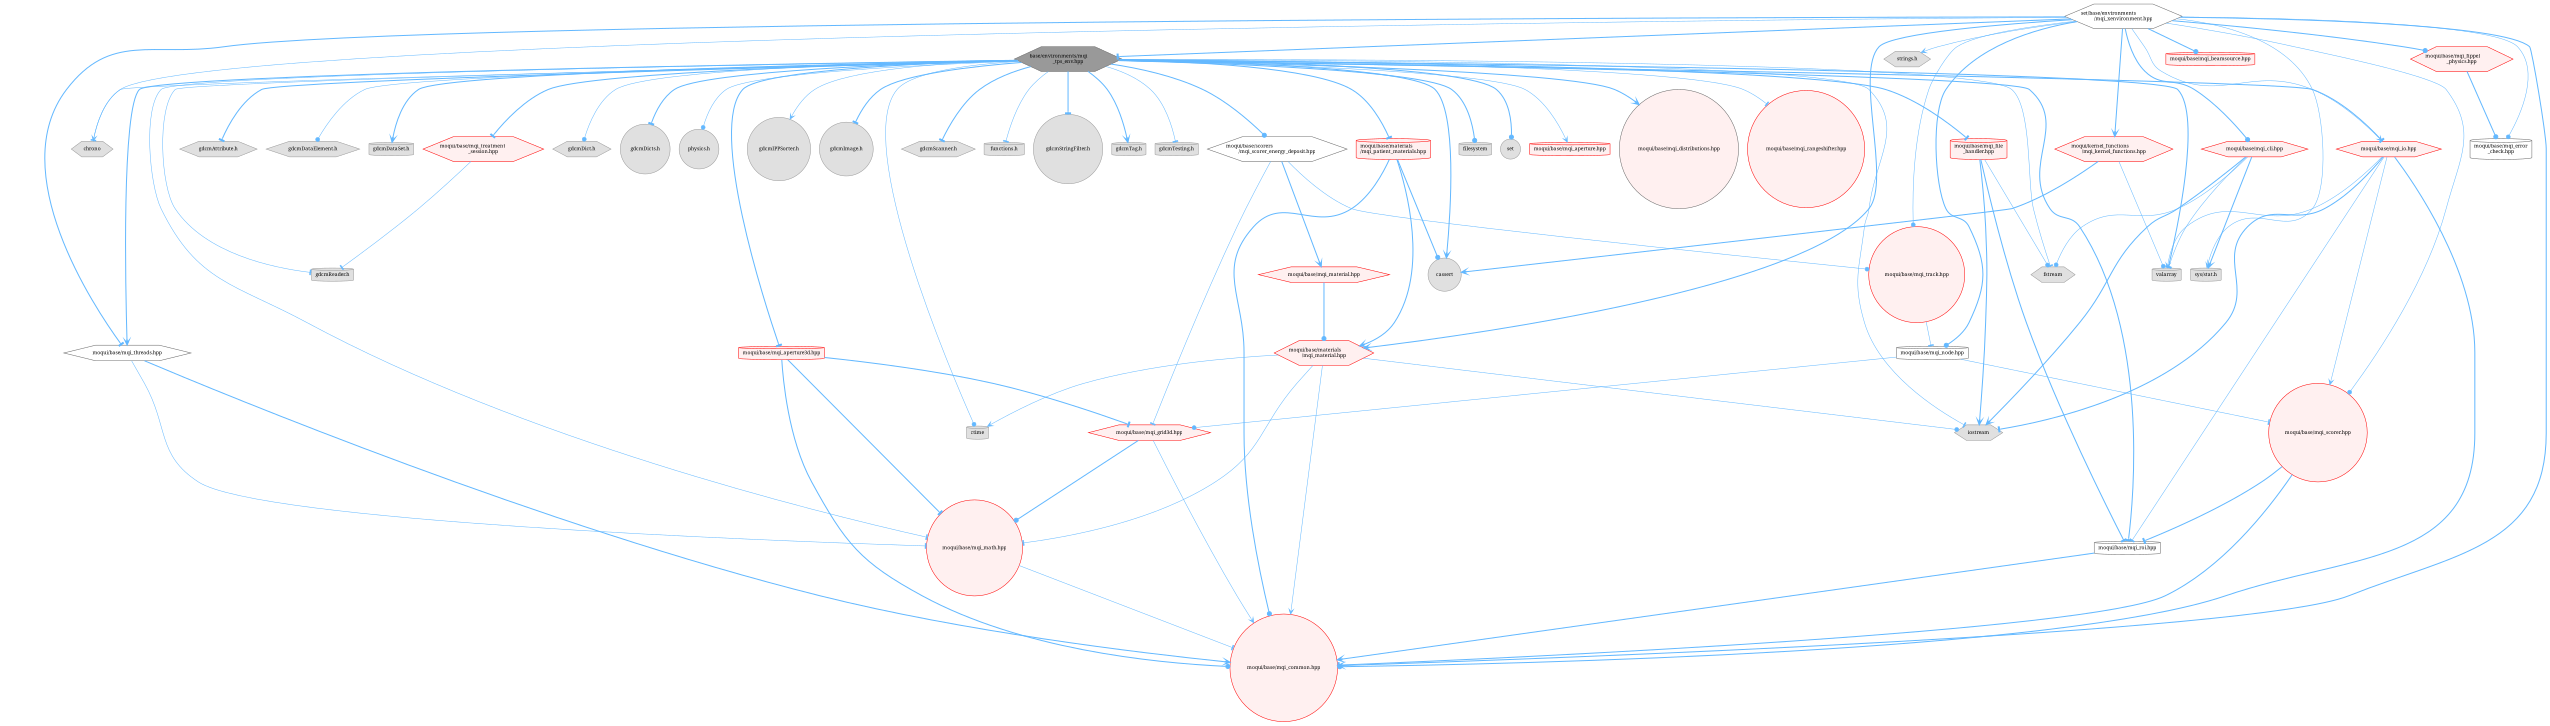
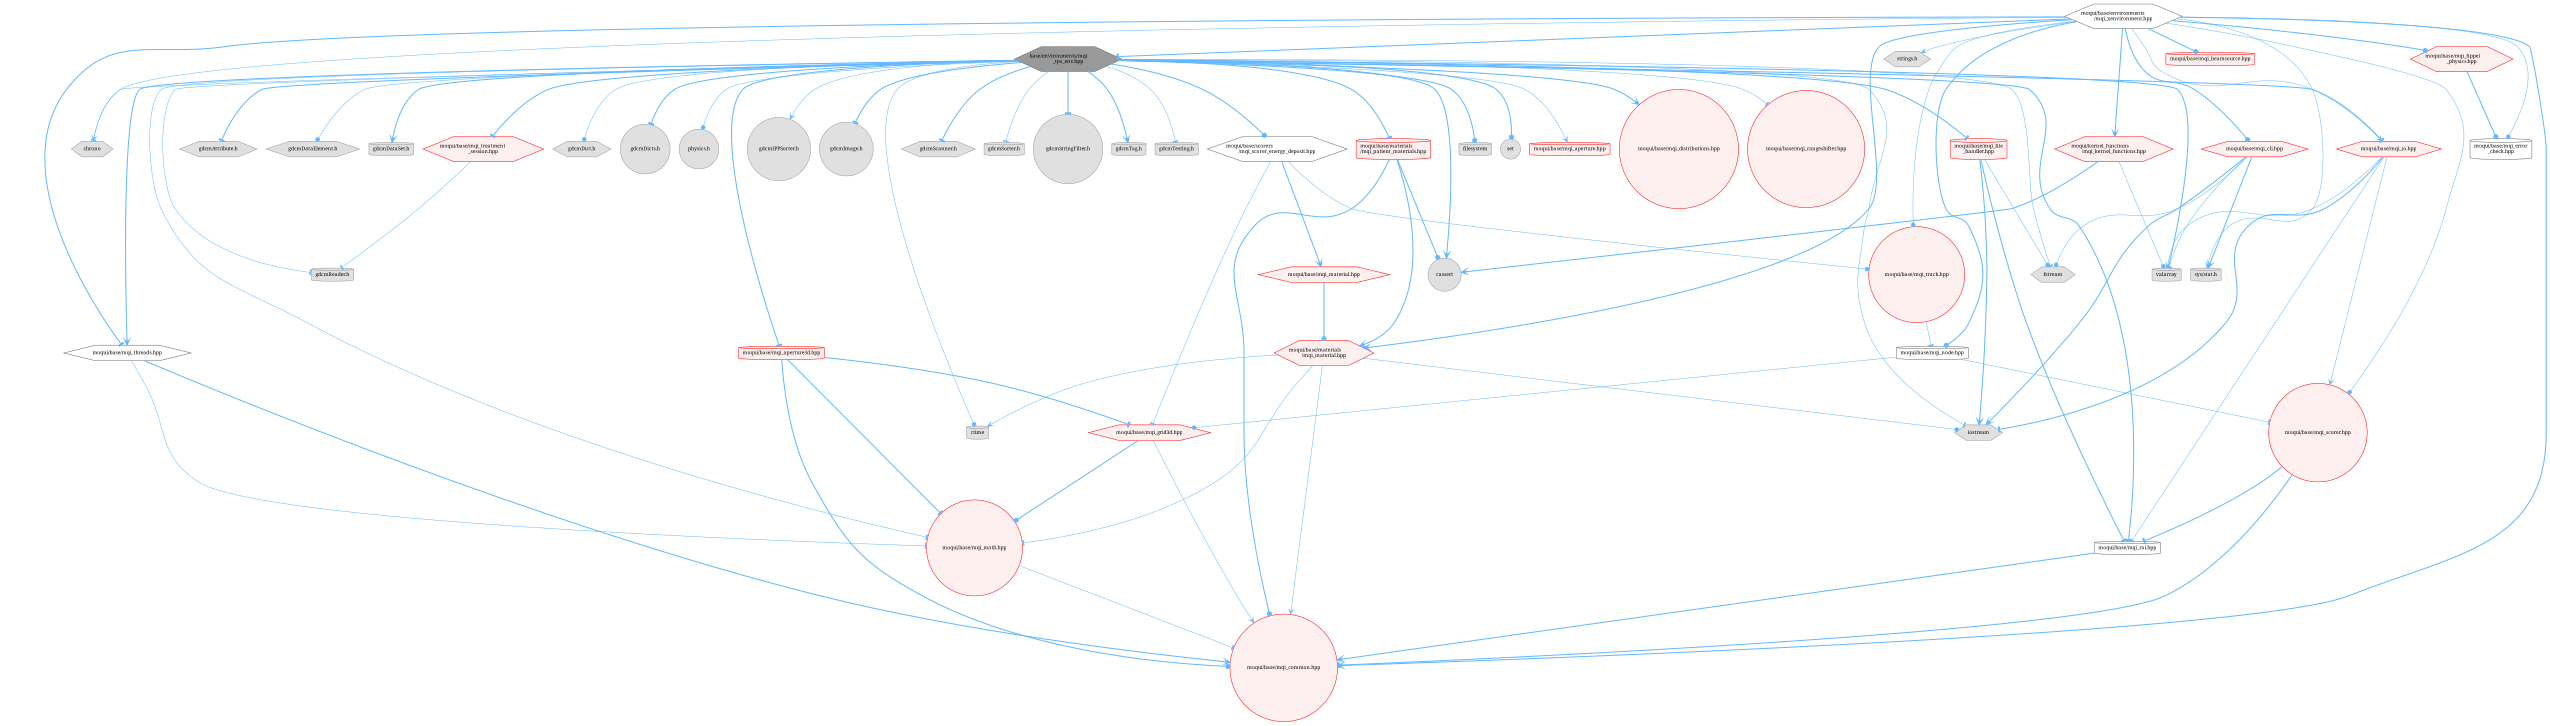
(2123, 16) -> (2123, 16)
(1004, 149) -> (1004, 149)
(1679, 149) -> (1679, 149)
(2095, 622) -> none
